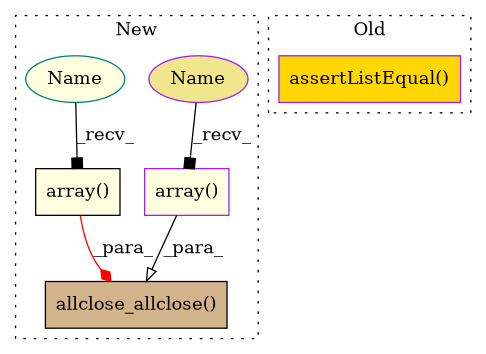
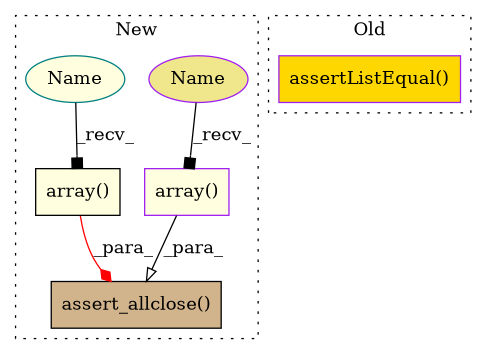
(136, 305) -> (136, 305)
